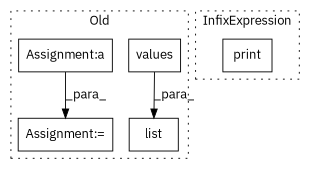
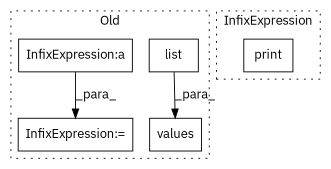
(66, 55) -> (76, 55)
(154, 91) -> (175, 91)
(66, 135) -> (76, 135)
